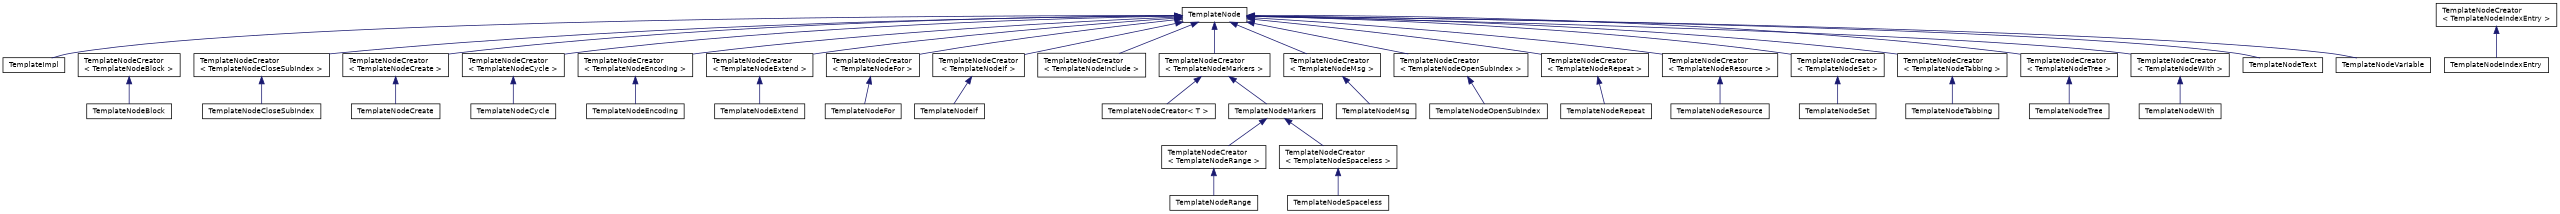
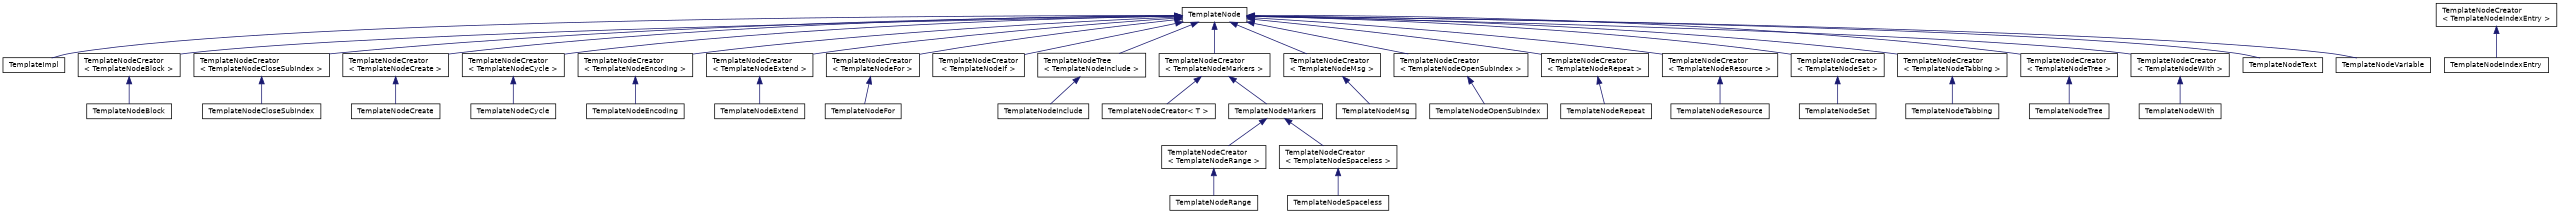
none -> (553, 32)
(1092, 65) -> (1092, 65)
(950, 111) -> none
none -> (1043, 111)
